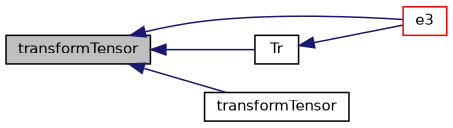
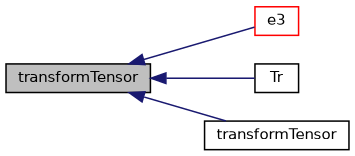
(358, 34) -> none
